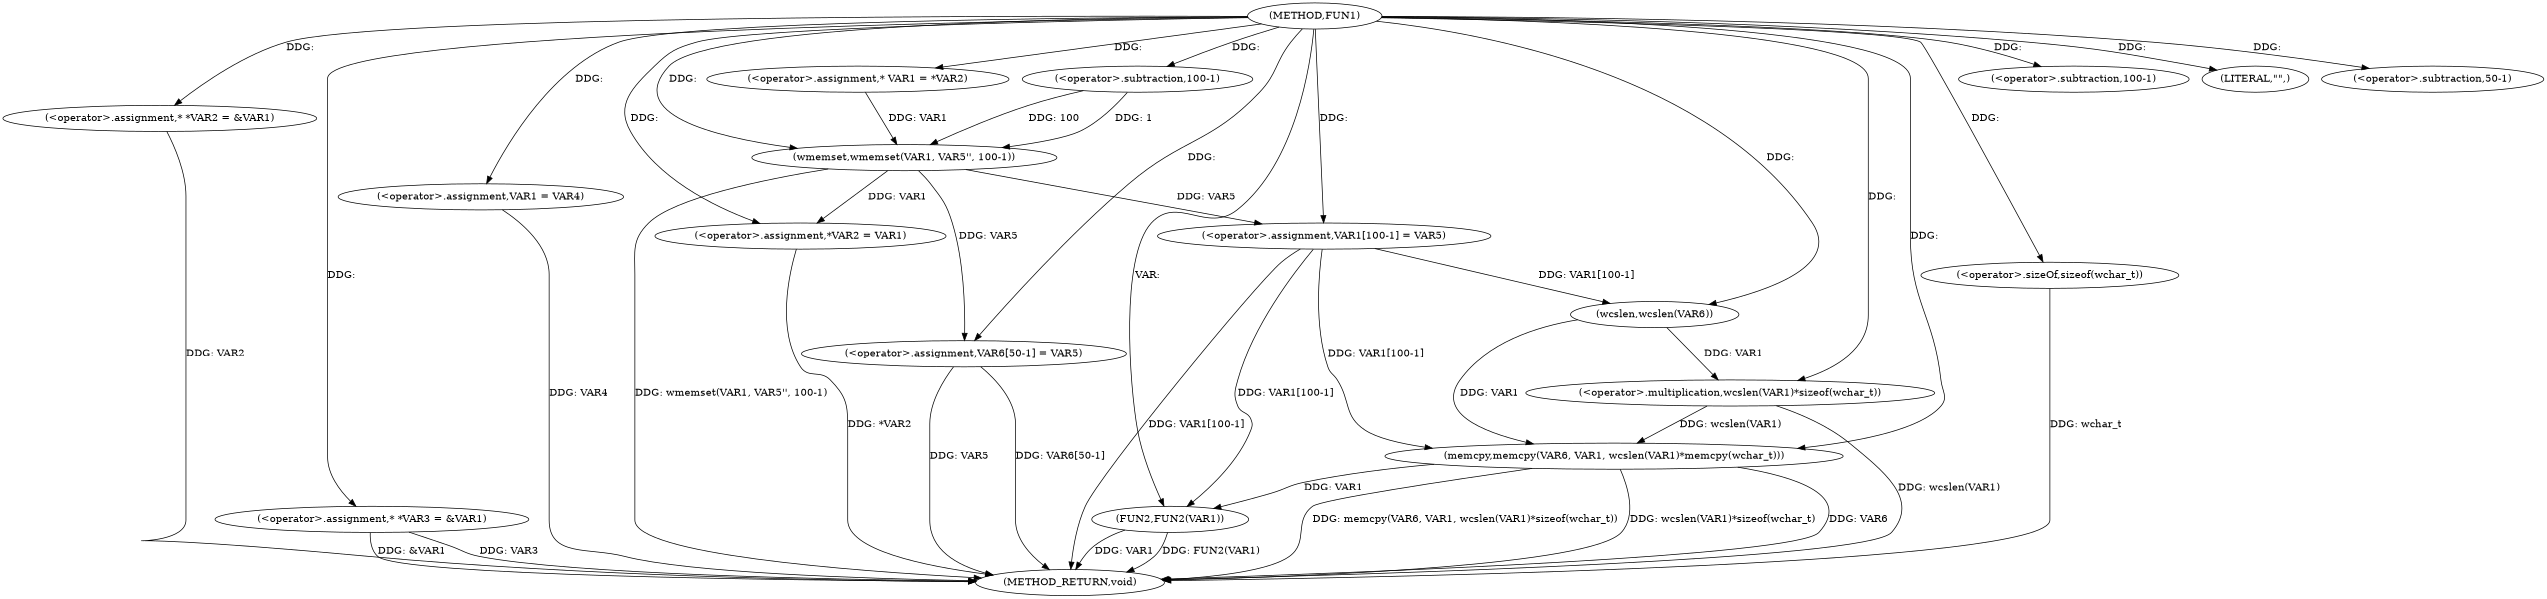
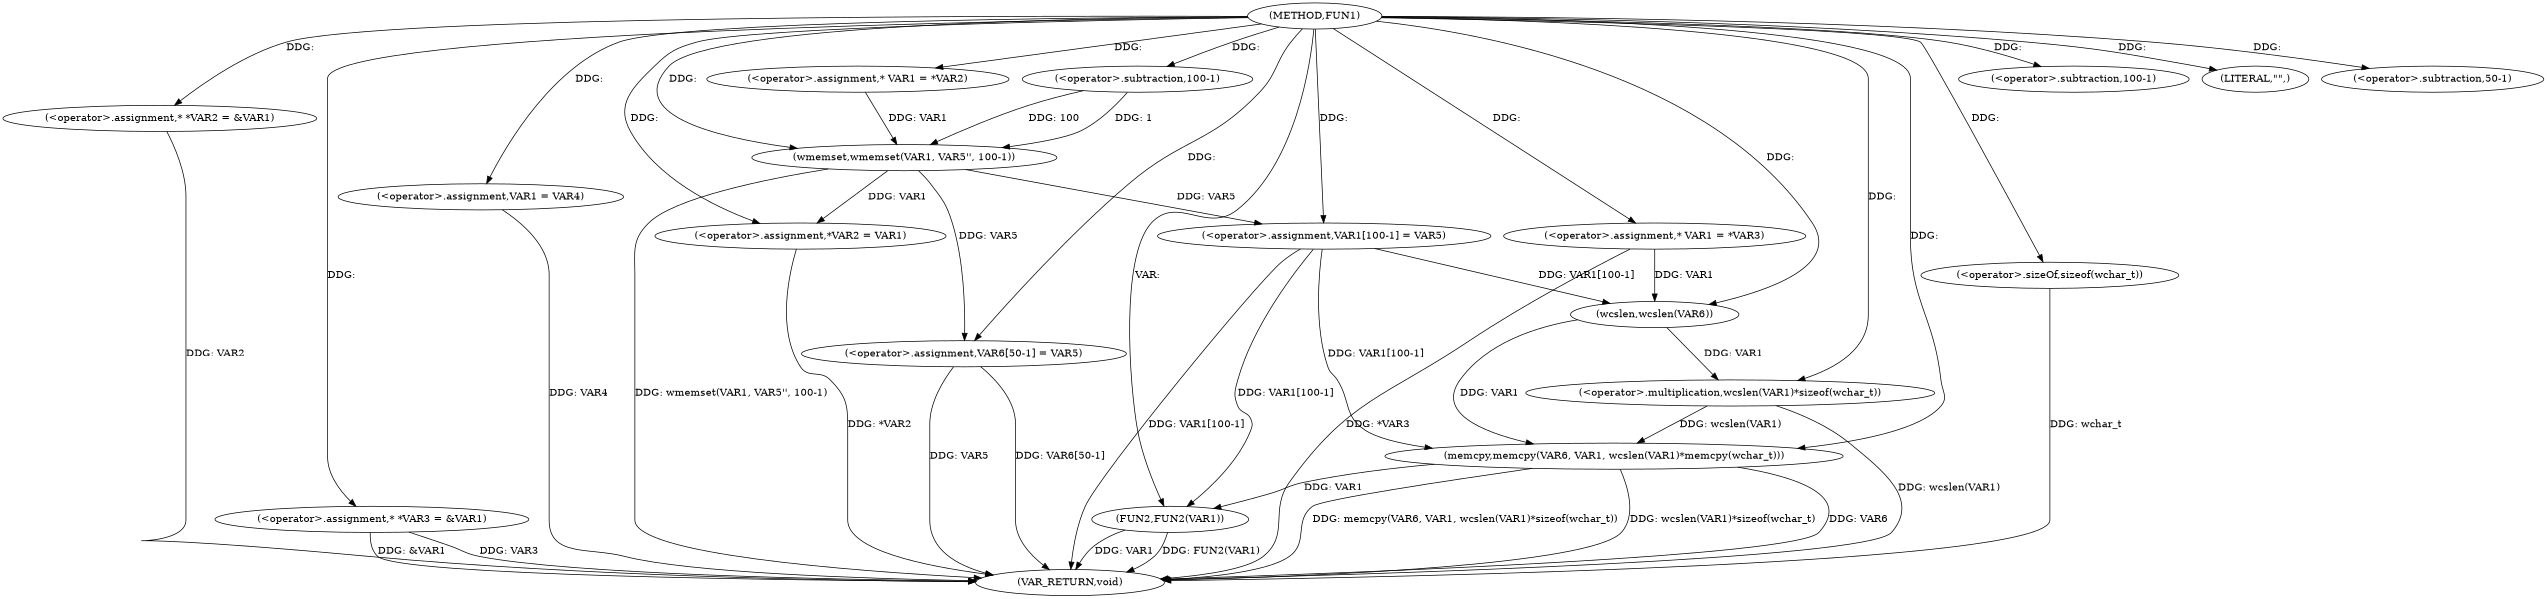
none -> (1655, 236)
(1070, 583) -> (1070, 583)
